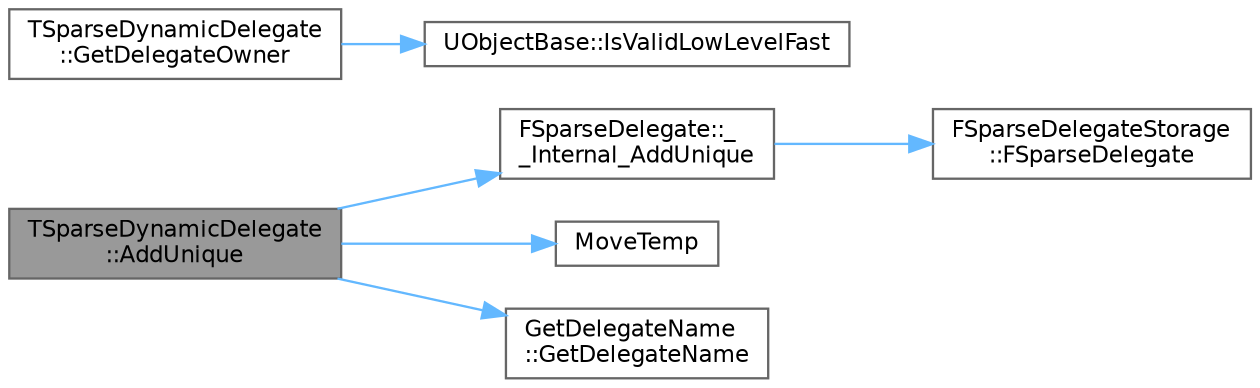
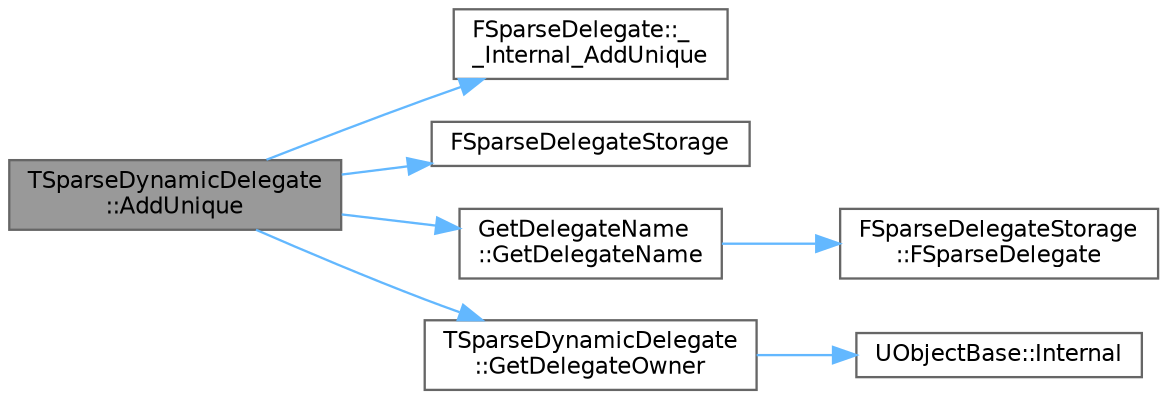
(637, 44) -> (999, 355)
(842, 144) -> (769, 244)
(637, 244) -> (591, 144)
none -> (357, 273)
